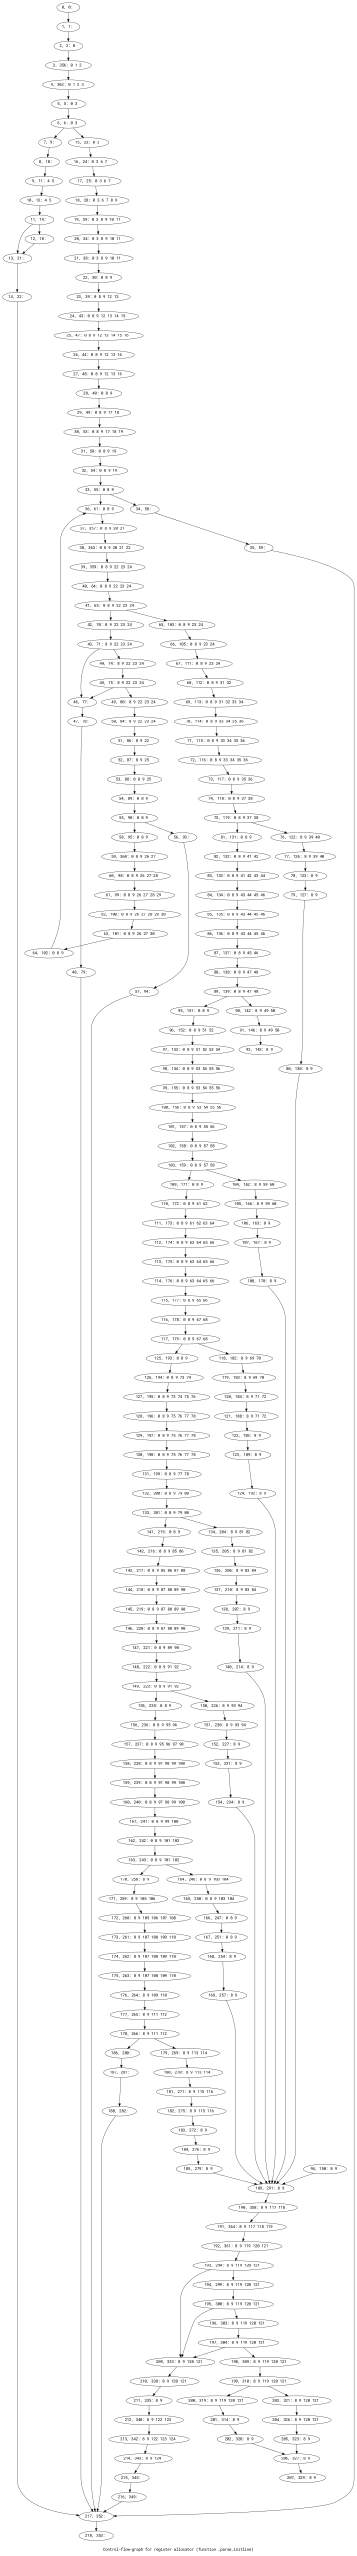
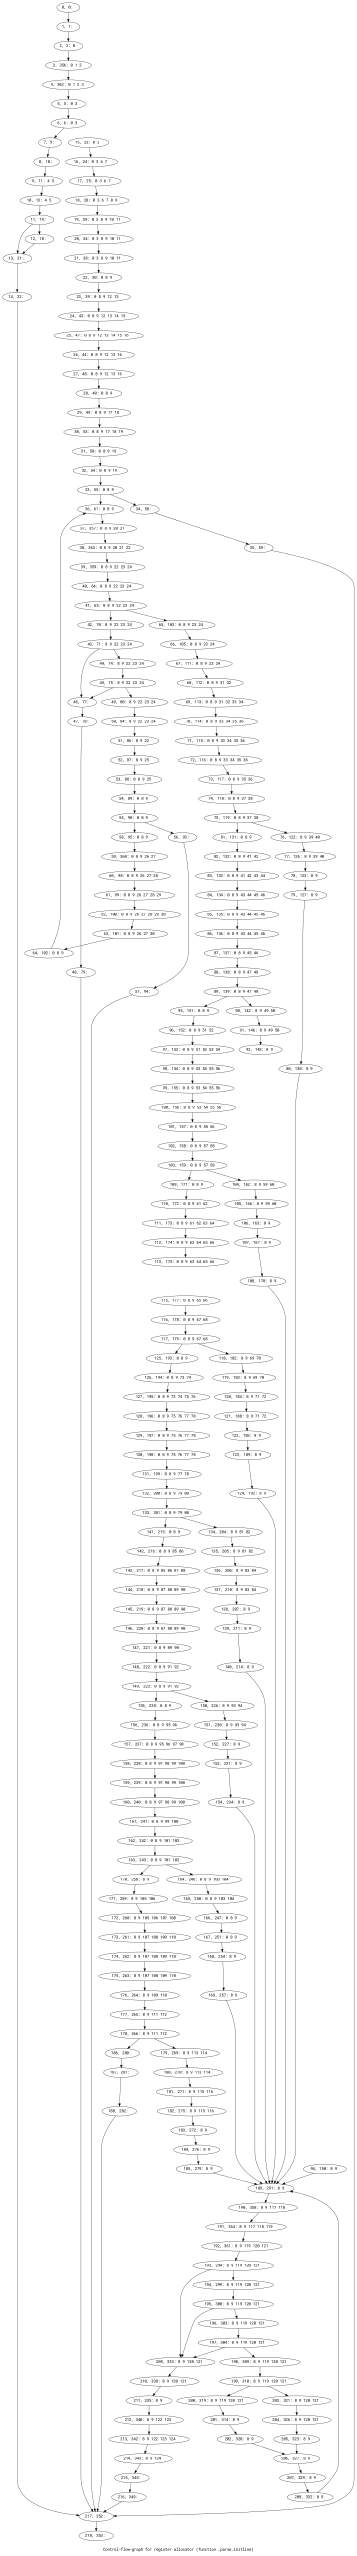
(77, 132) -> none
(185, 1281) -> none
none -> (310, 2497)
